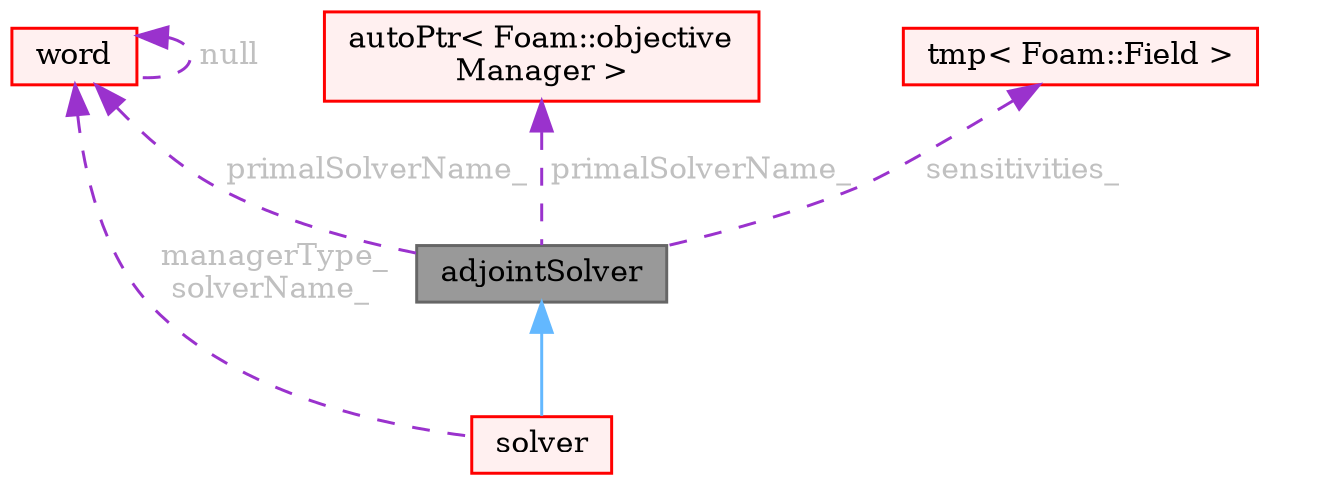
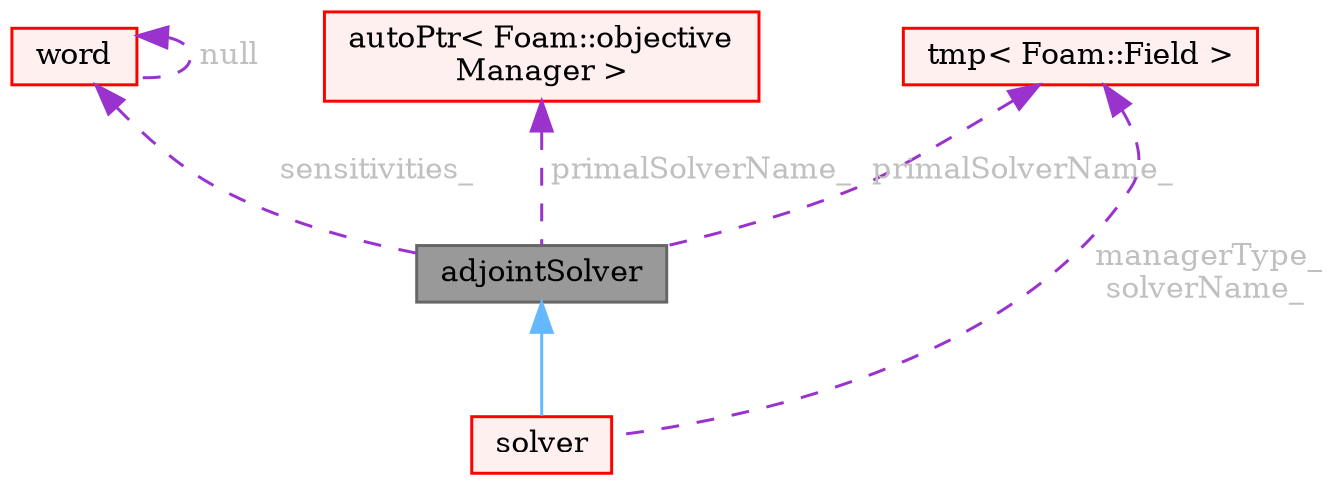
(374, 171) -> (374, 171)
(1019, 171) -> (1019, 171)
(207, 351) -> (936, 346)
